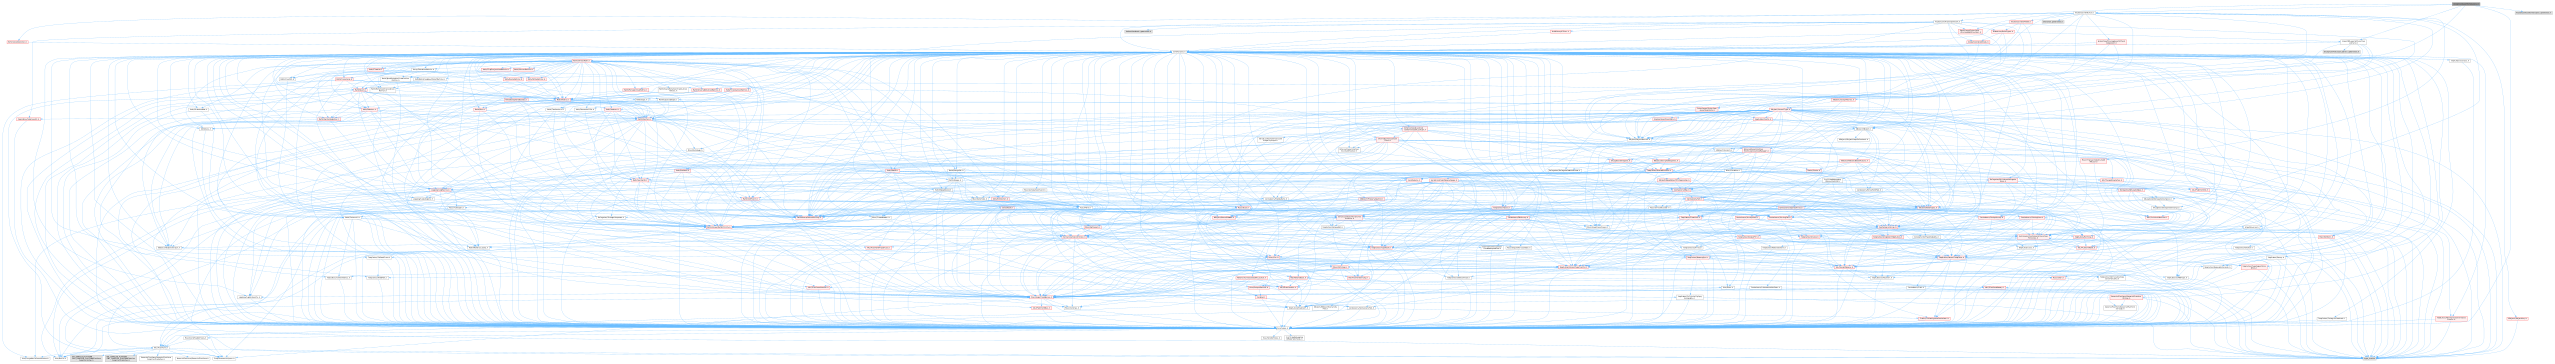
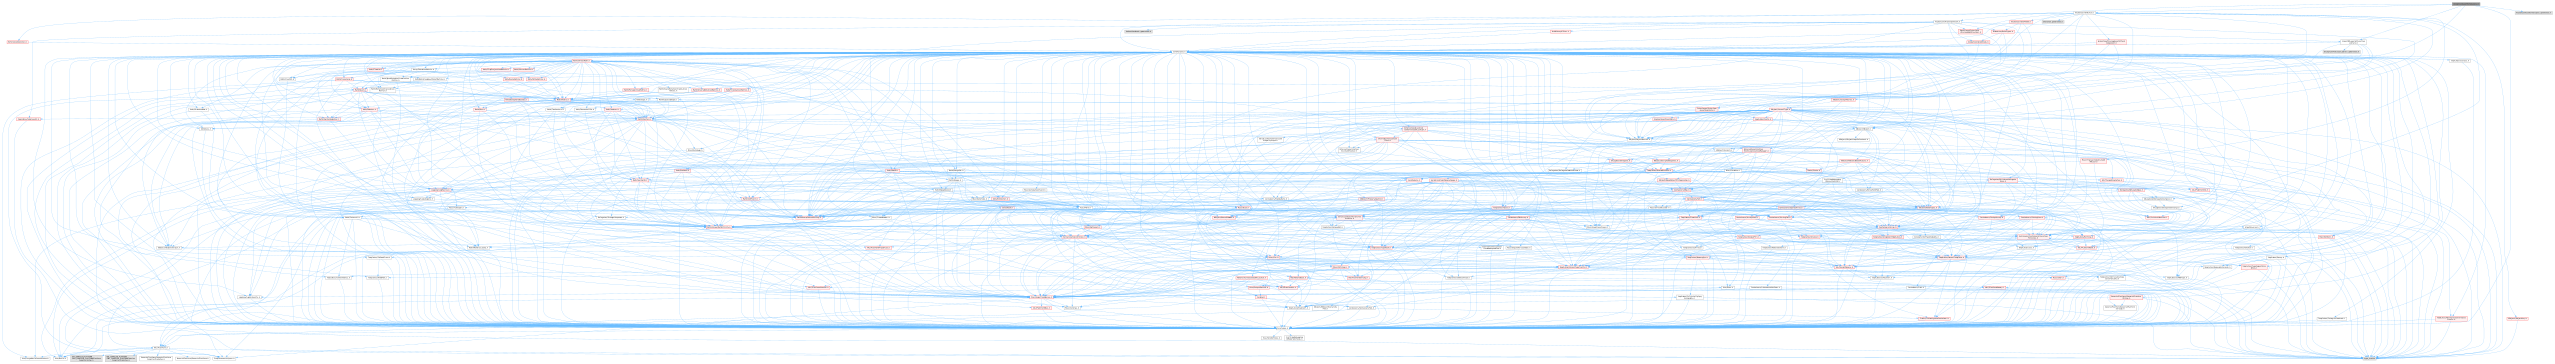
(196, 338) -> none
